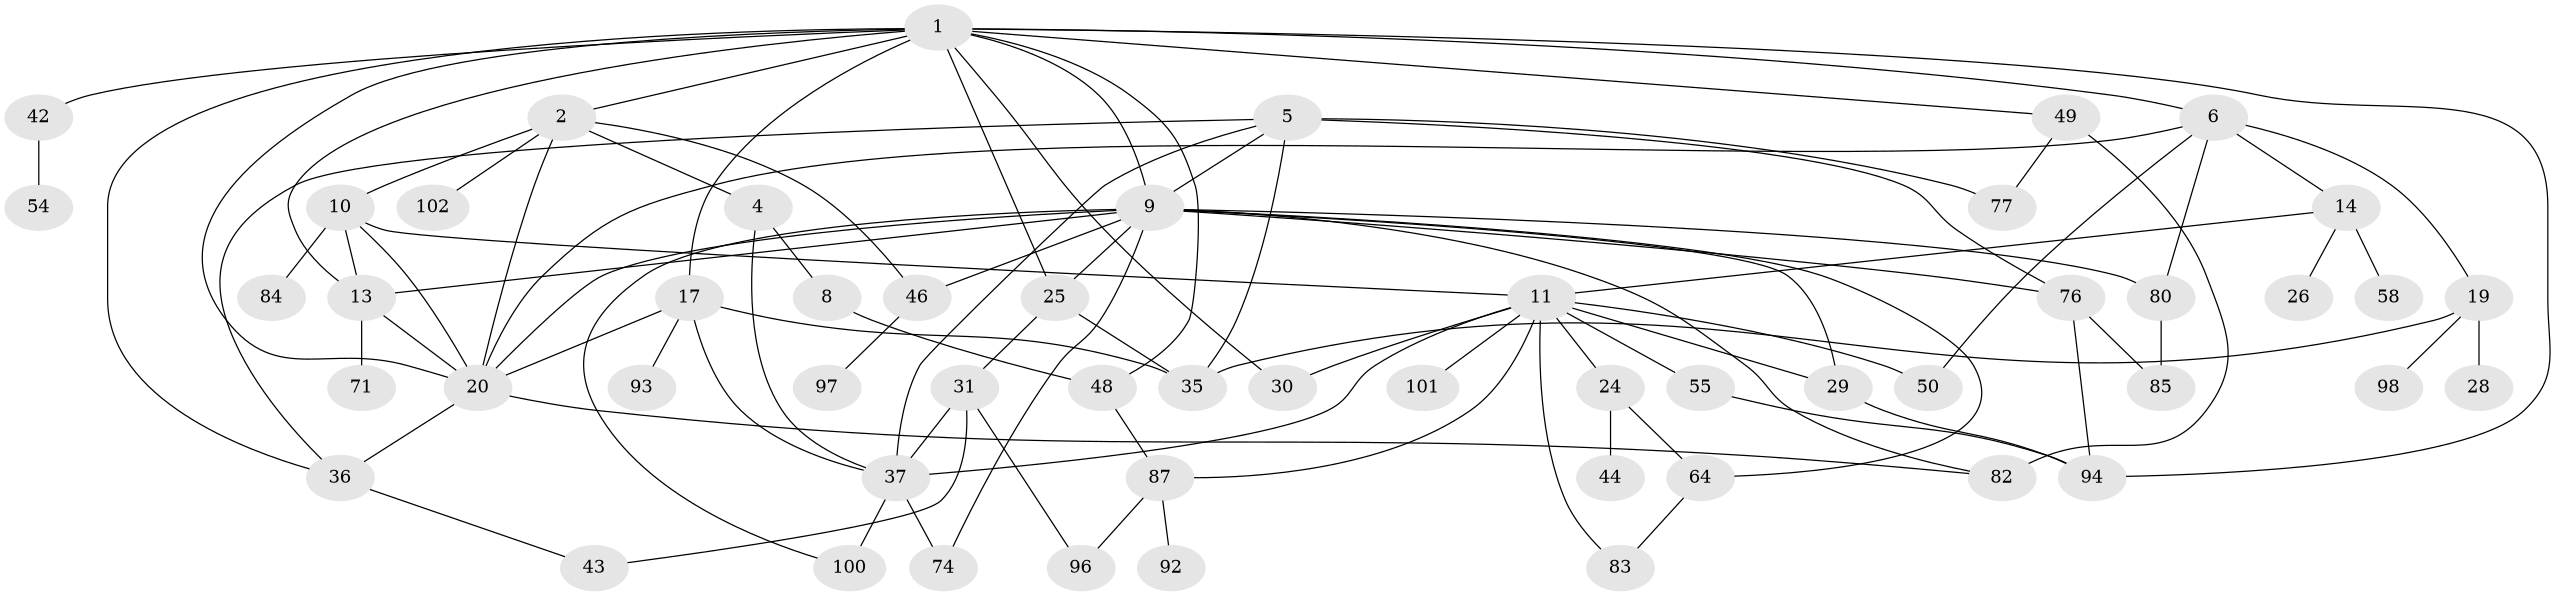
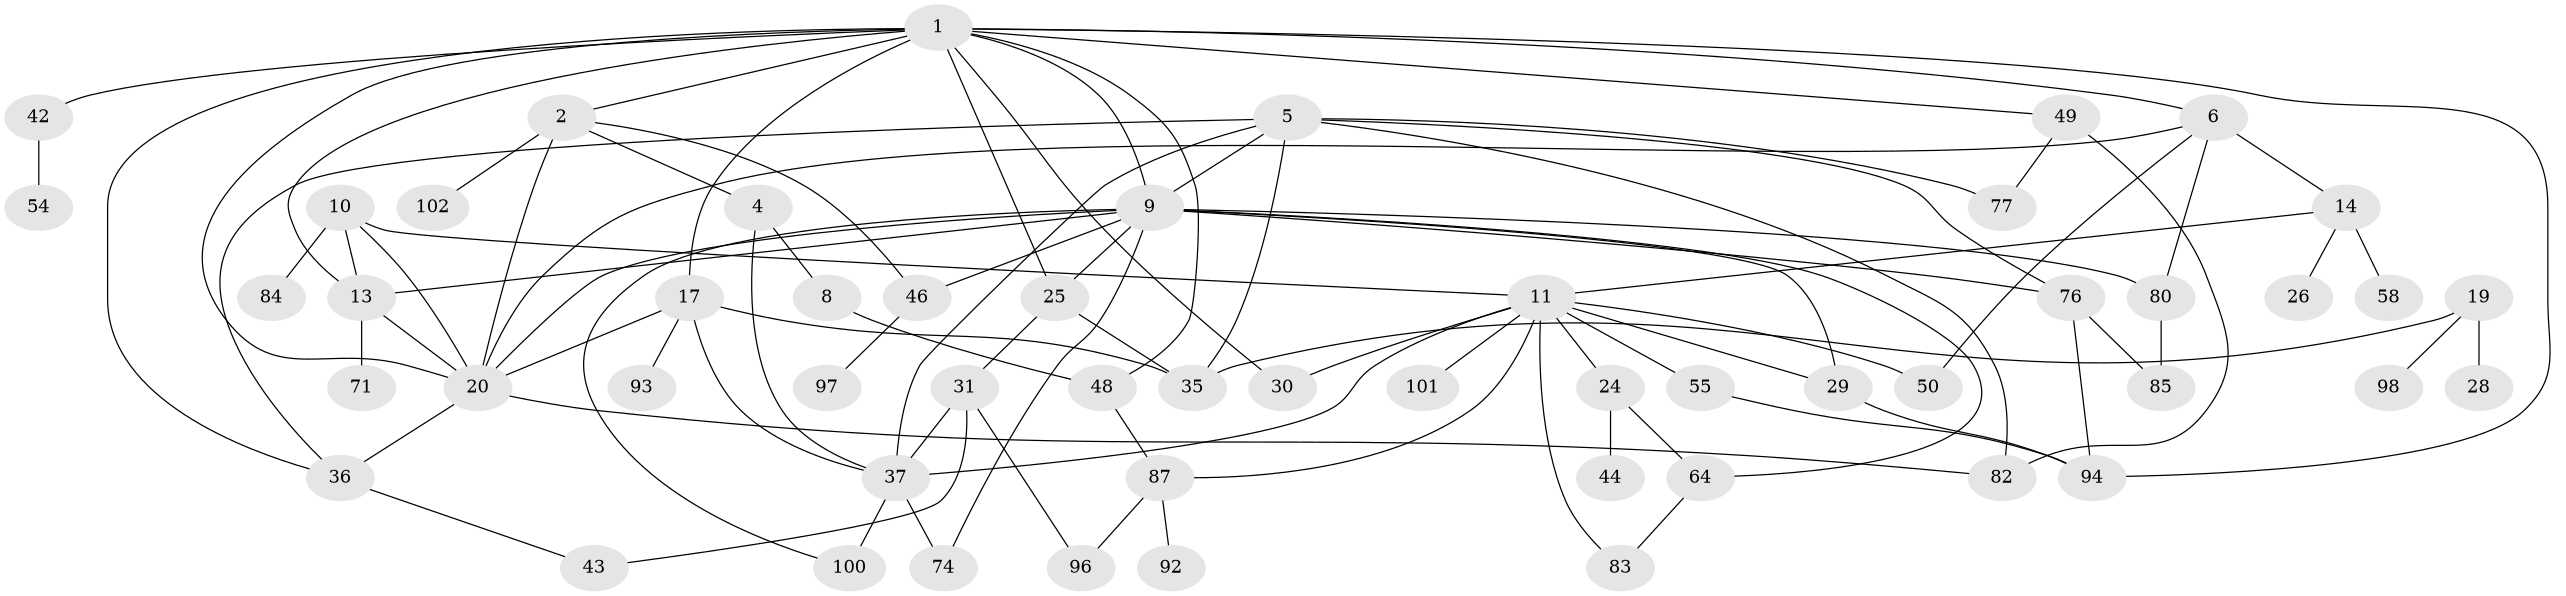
(428, 168) -> none
(2375, 175) -> none
(1600, 280) -> (1723, 209)
